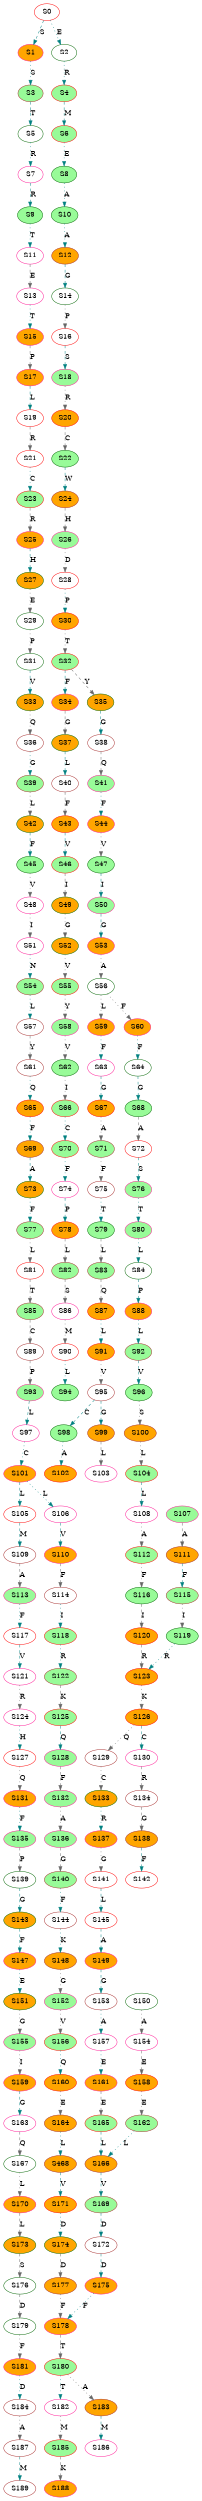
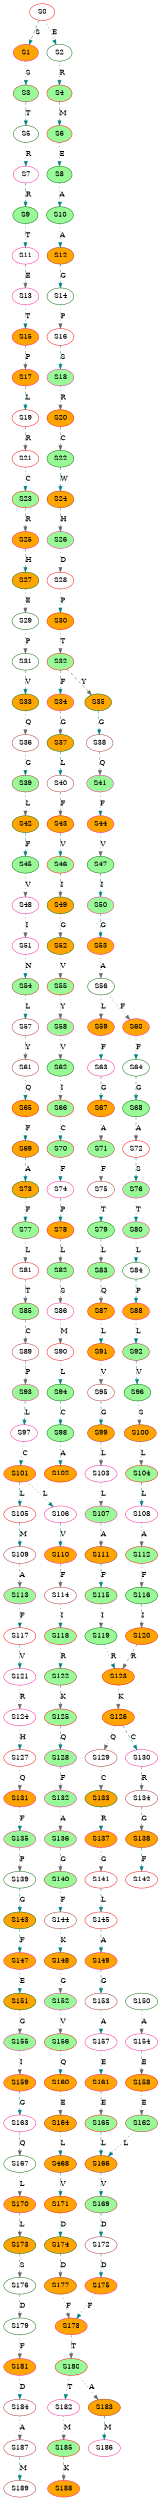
(84, 1411) -> (60, 1410)
none -> (101, 1492)
